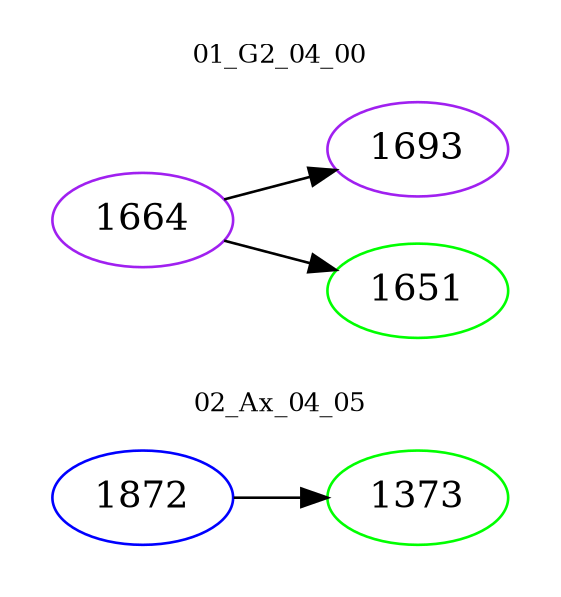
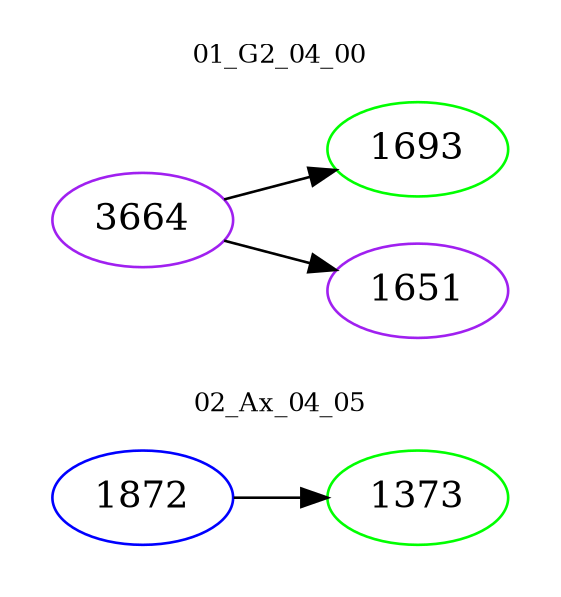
(418, 149) -> (418, 149)
(143, 220) -> (143, 220)
(418, 291) -> (418, 291)
